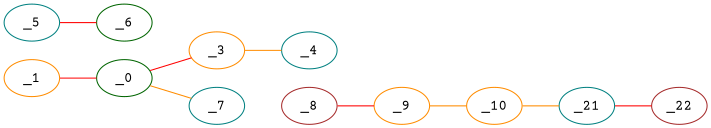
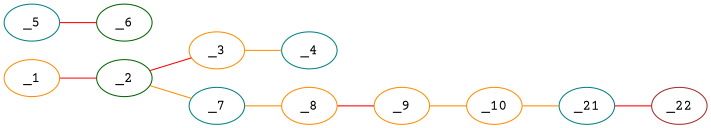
(124, 78) -> (124, 78)
none -> (263, 106)
(309, 106) -> (309, 106)
